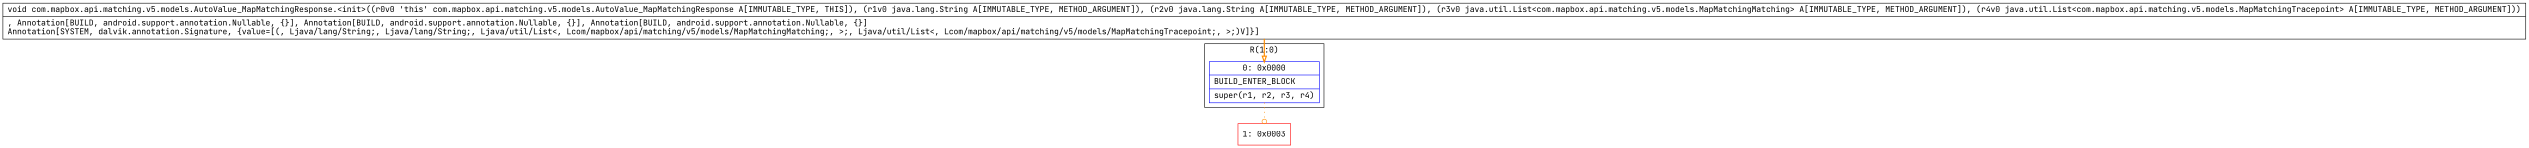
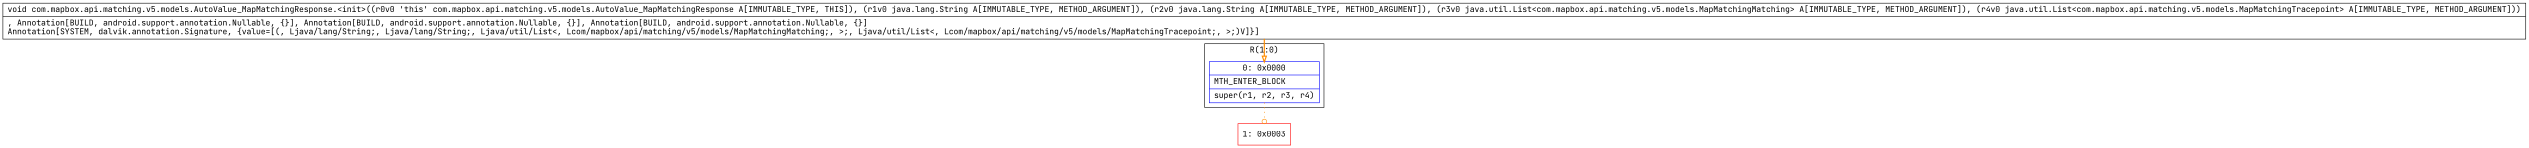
(1255, 82) -> (1250, 82)
